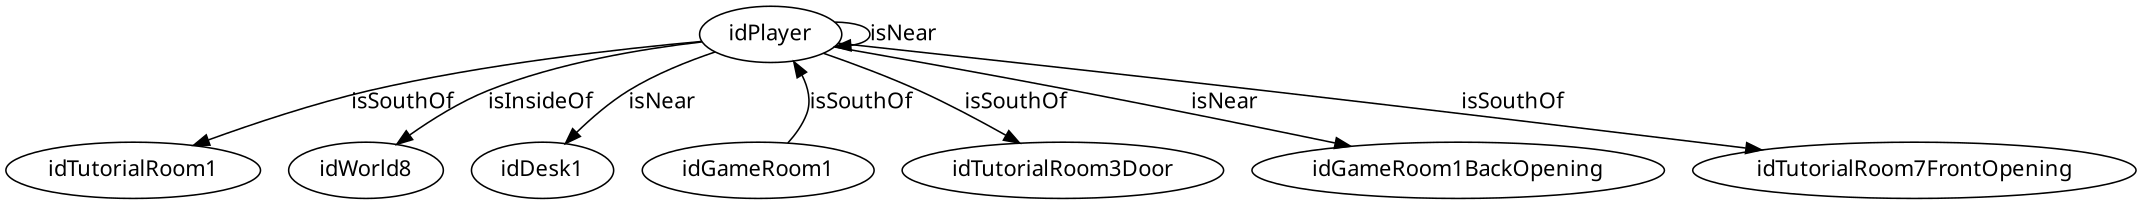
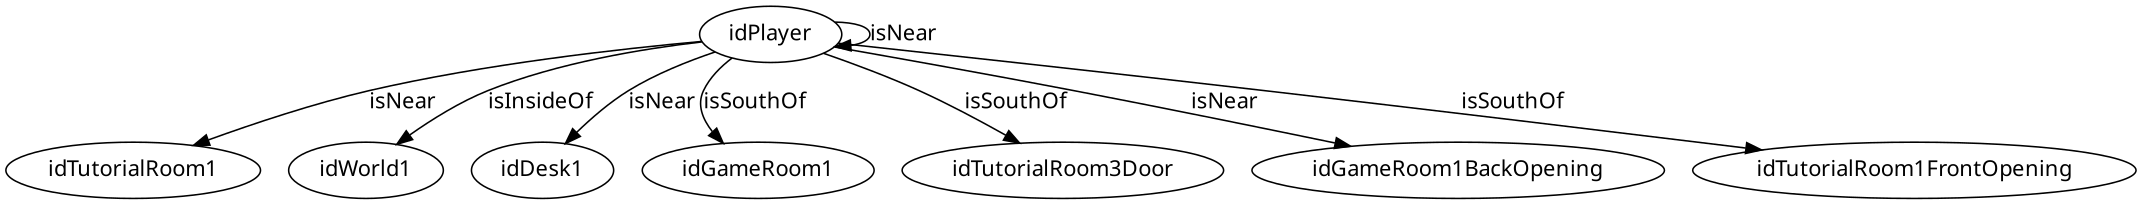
(403, 102) -> (403, 102)
(807, 111) -> (703, 91)
(366, 170) -> (366, 170)
(1914, 170) -> (1914, 170)
